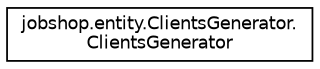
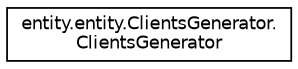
(160, 34) -> (149, 34)
